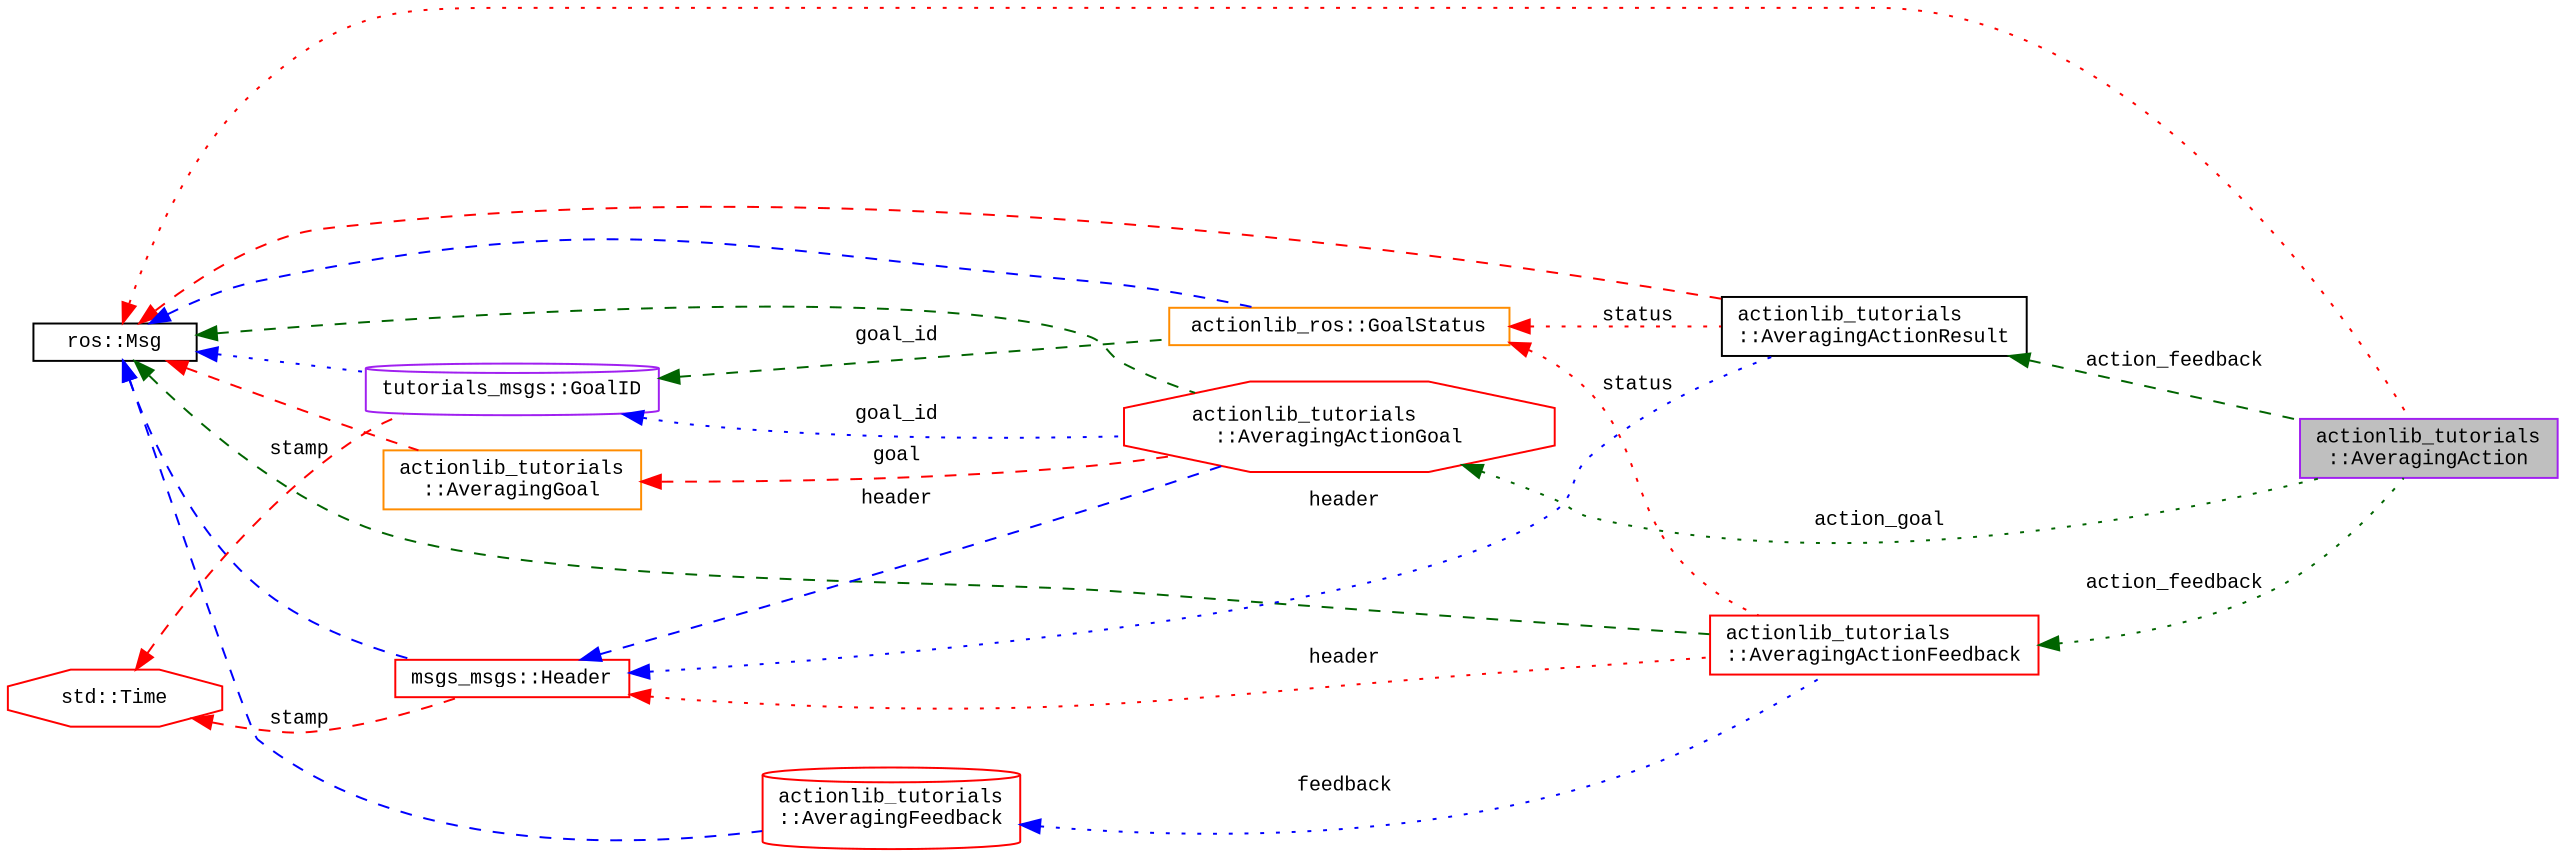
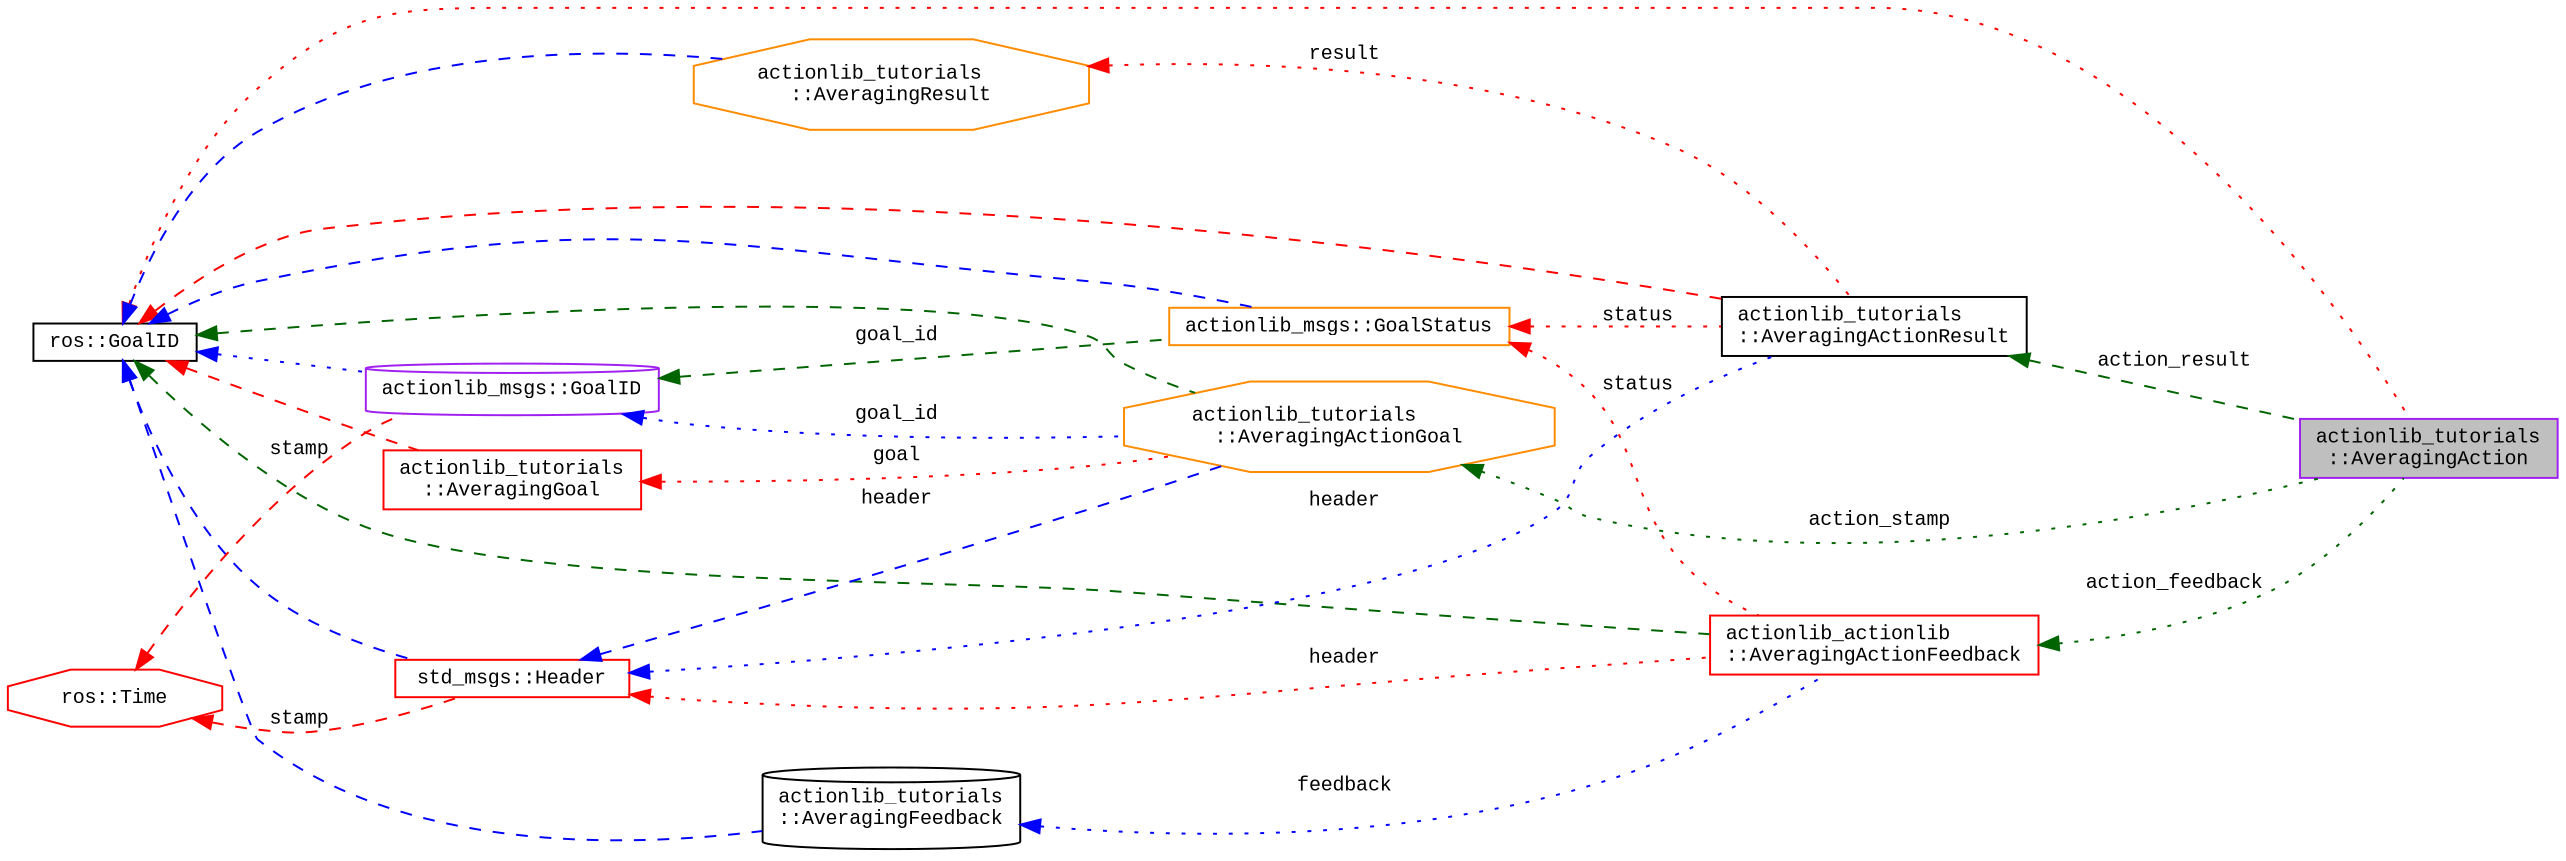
none -> (891, 85)
(1339, 326) -> (1339, 326)
(115, 342) -> (115, 342)
(2169, 361) -> (2169, 361)
(512, 389) -> (512, 389)
(1339, 427) -> (1339, 427)
(918, 477) -> (918, 477)
(512, 480) -> (512, 480)
(1874, 520) -> (1874, 520)
(1874, 645) -> (1874, 645)
(512, 678) -> (512, 678)
(115, 698) -> (115, 698)
(891, 808) -> (891, 808)
